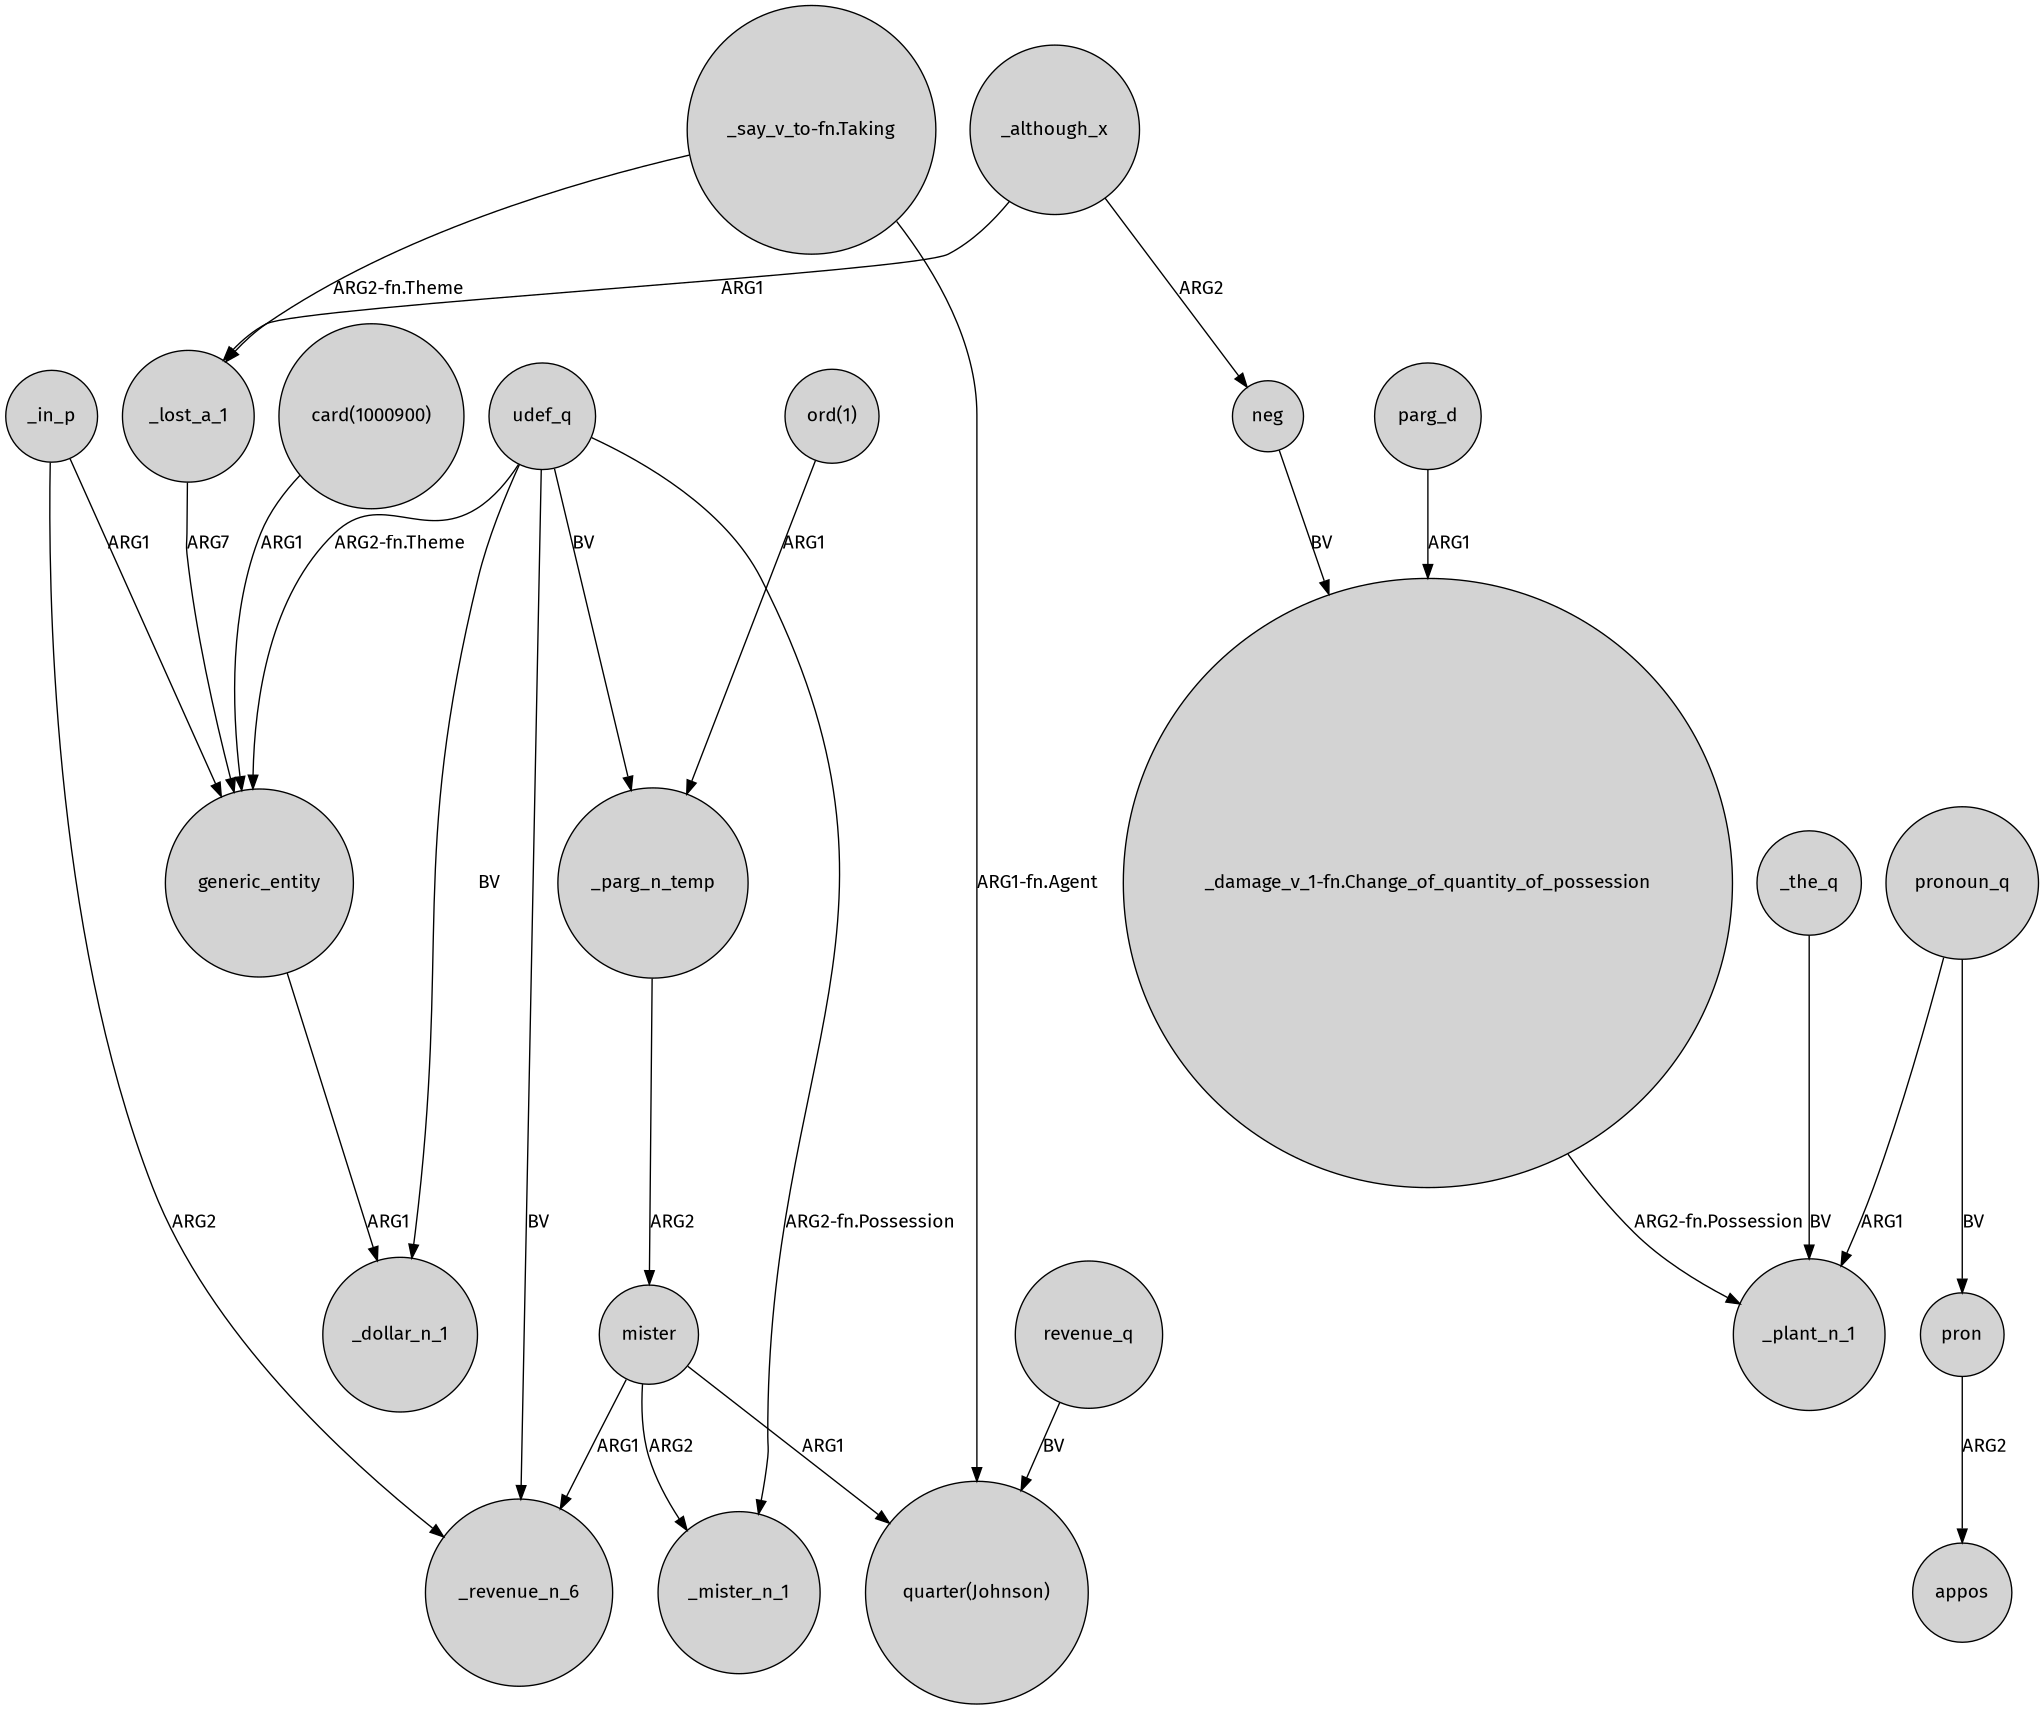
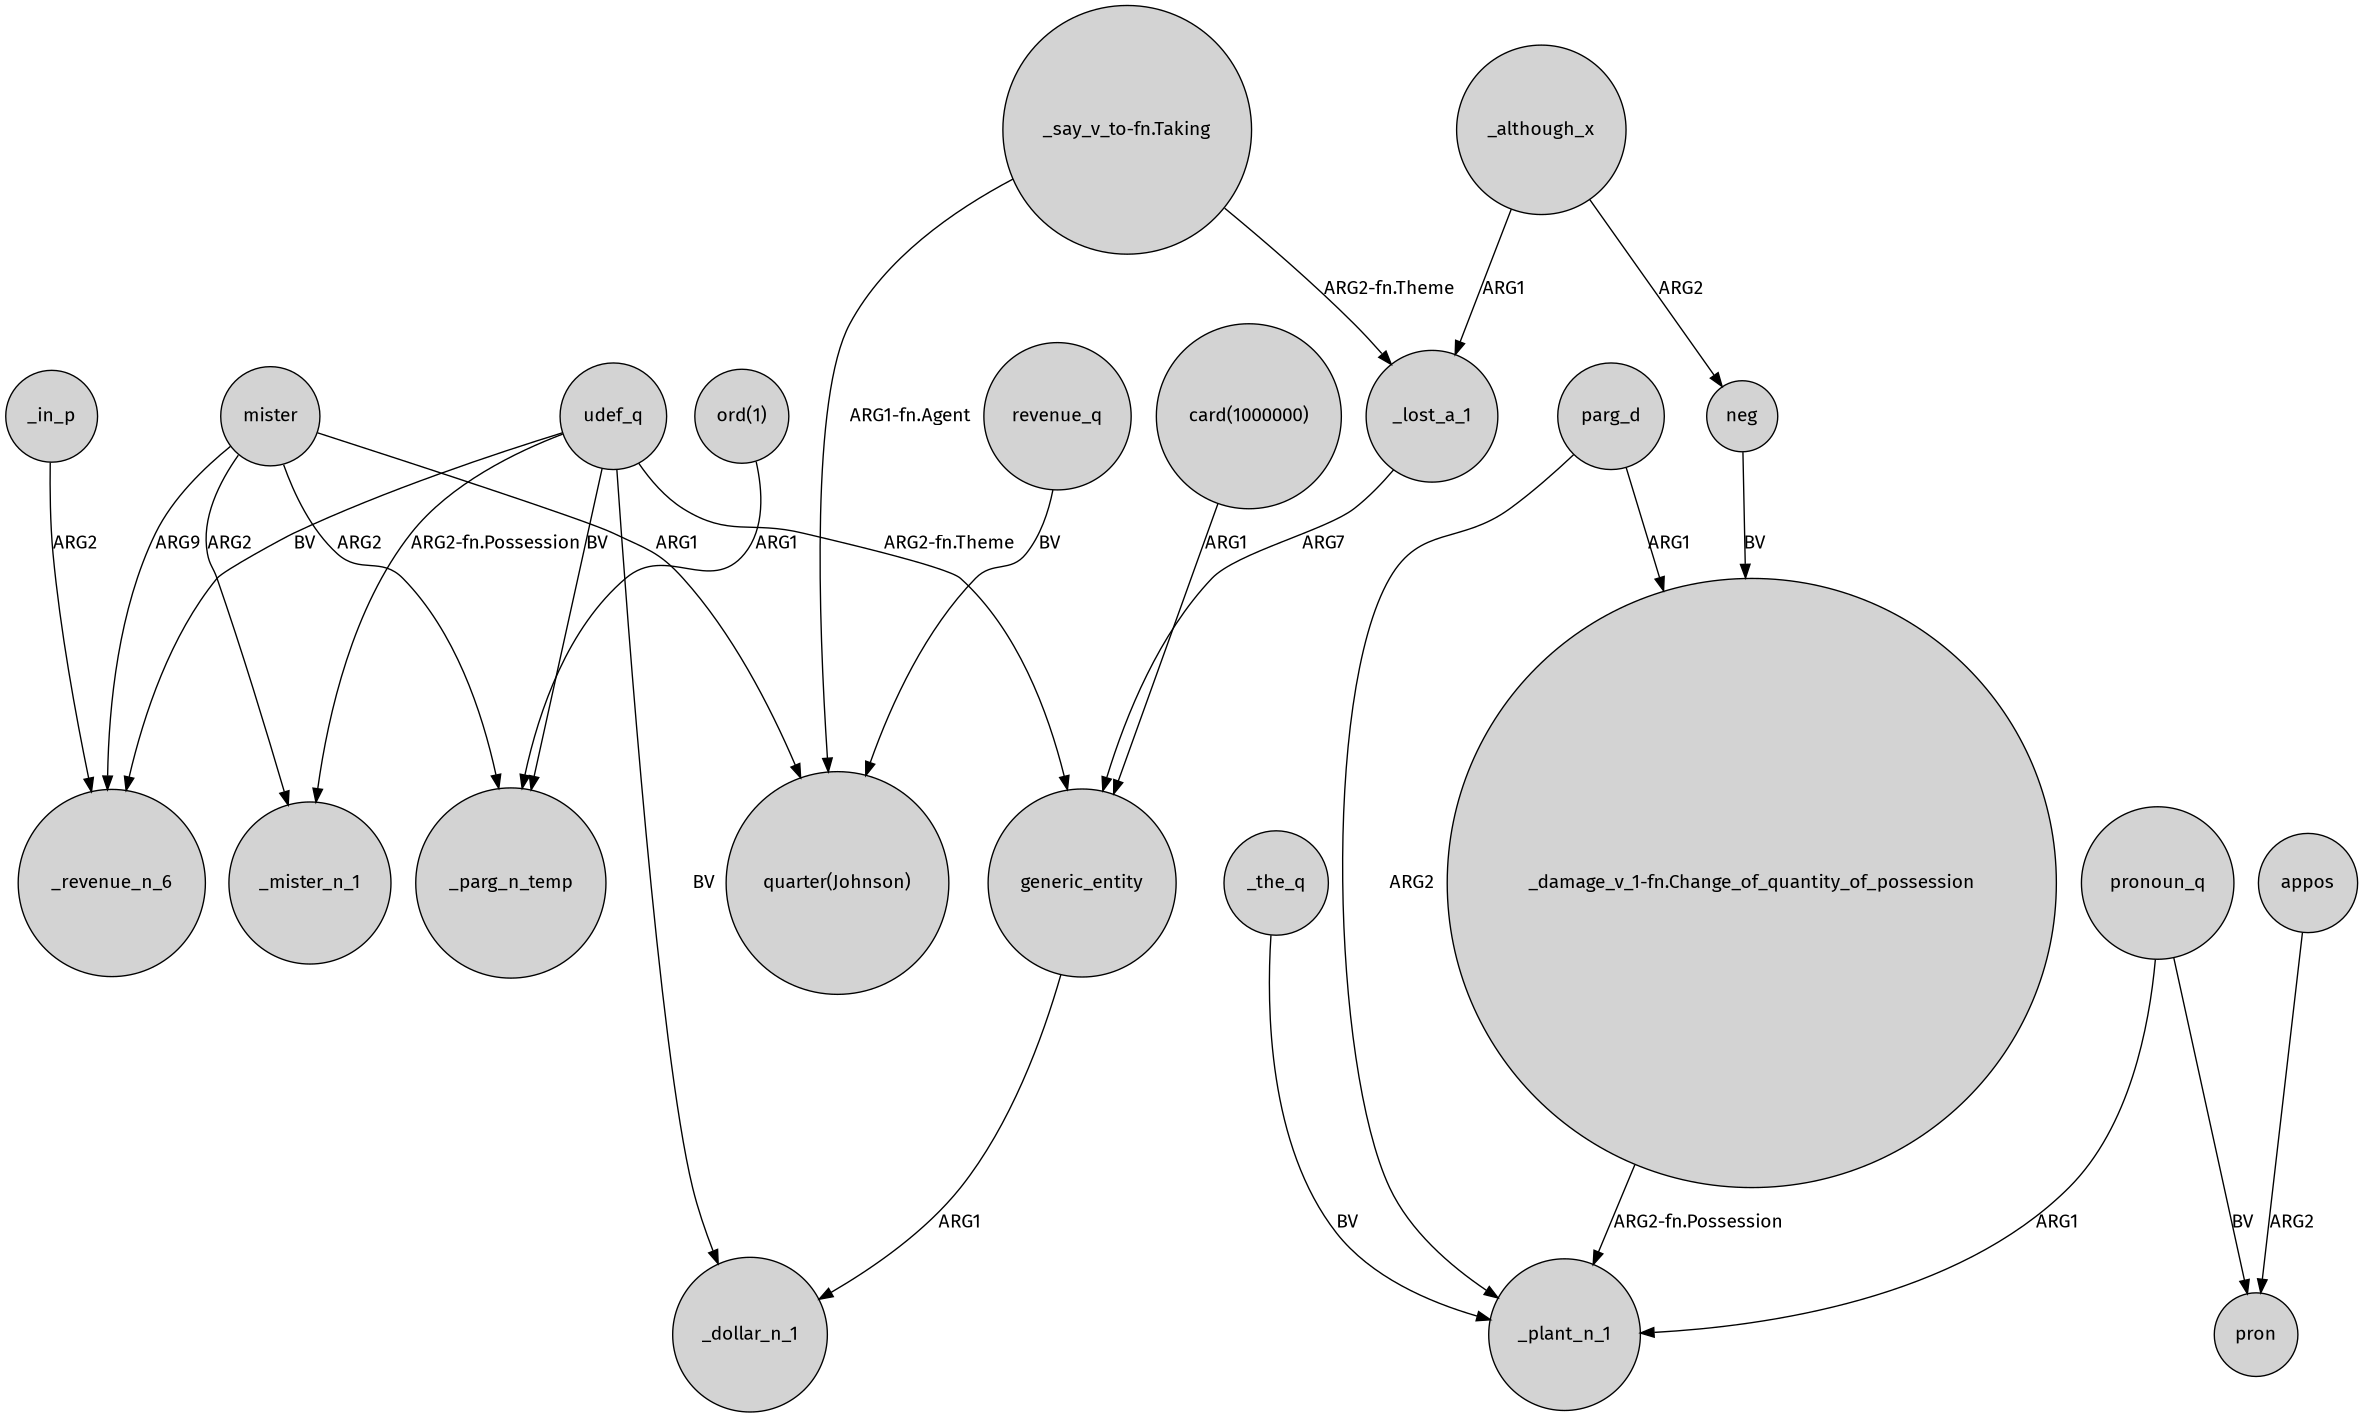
(371, 416) -> (1249, 416)
(143, 621) -> none
none -> (1344, 841)
(651, 1124) -> (417, 595)
(618, 1447) -> (179, 543)
(1962, 1453) -> (2282, 1106)
